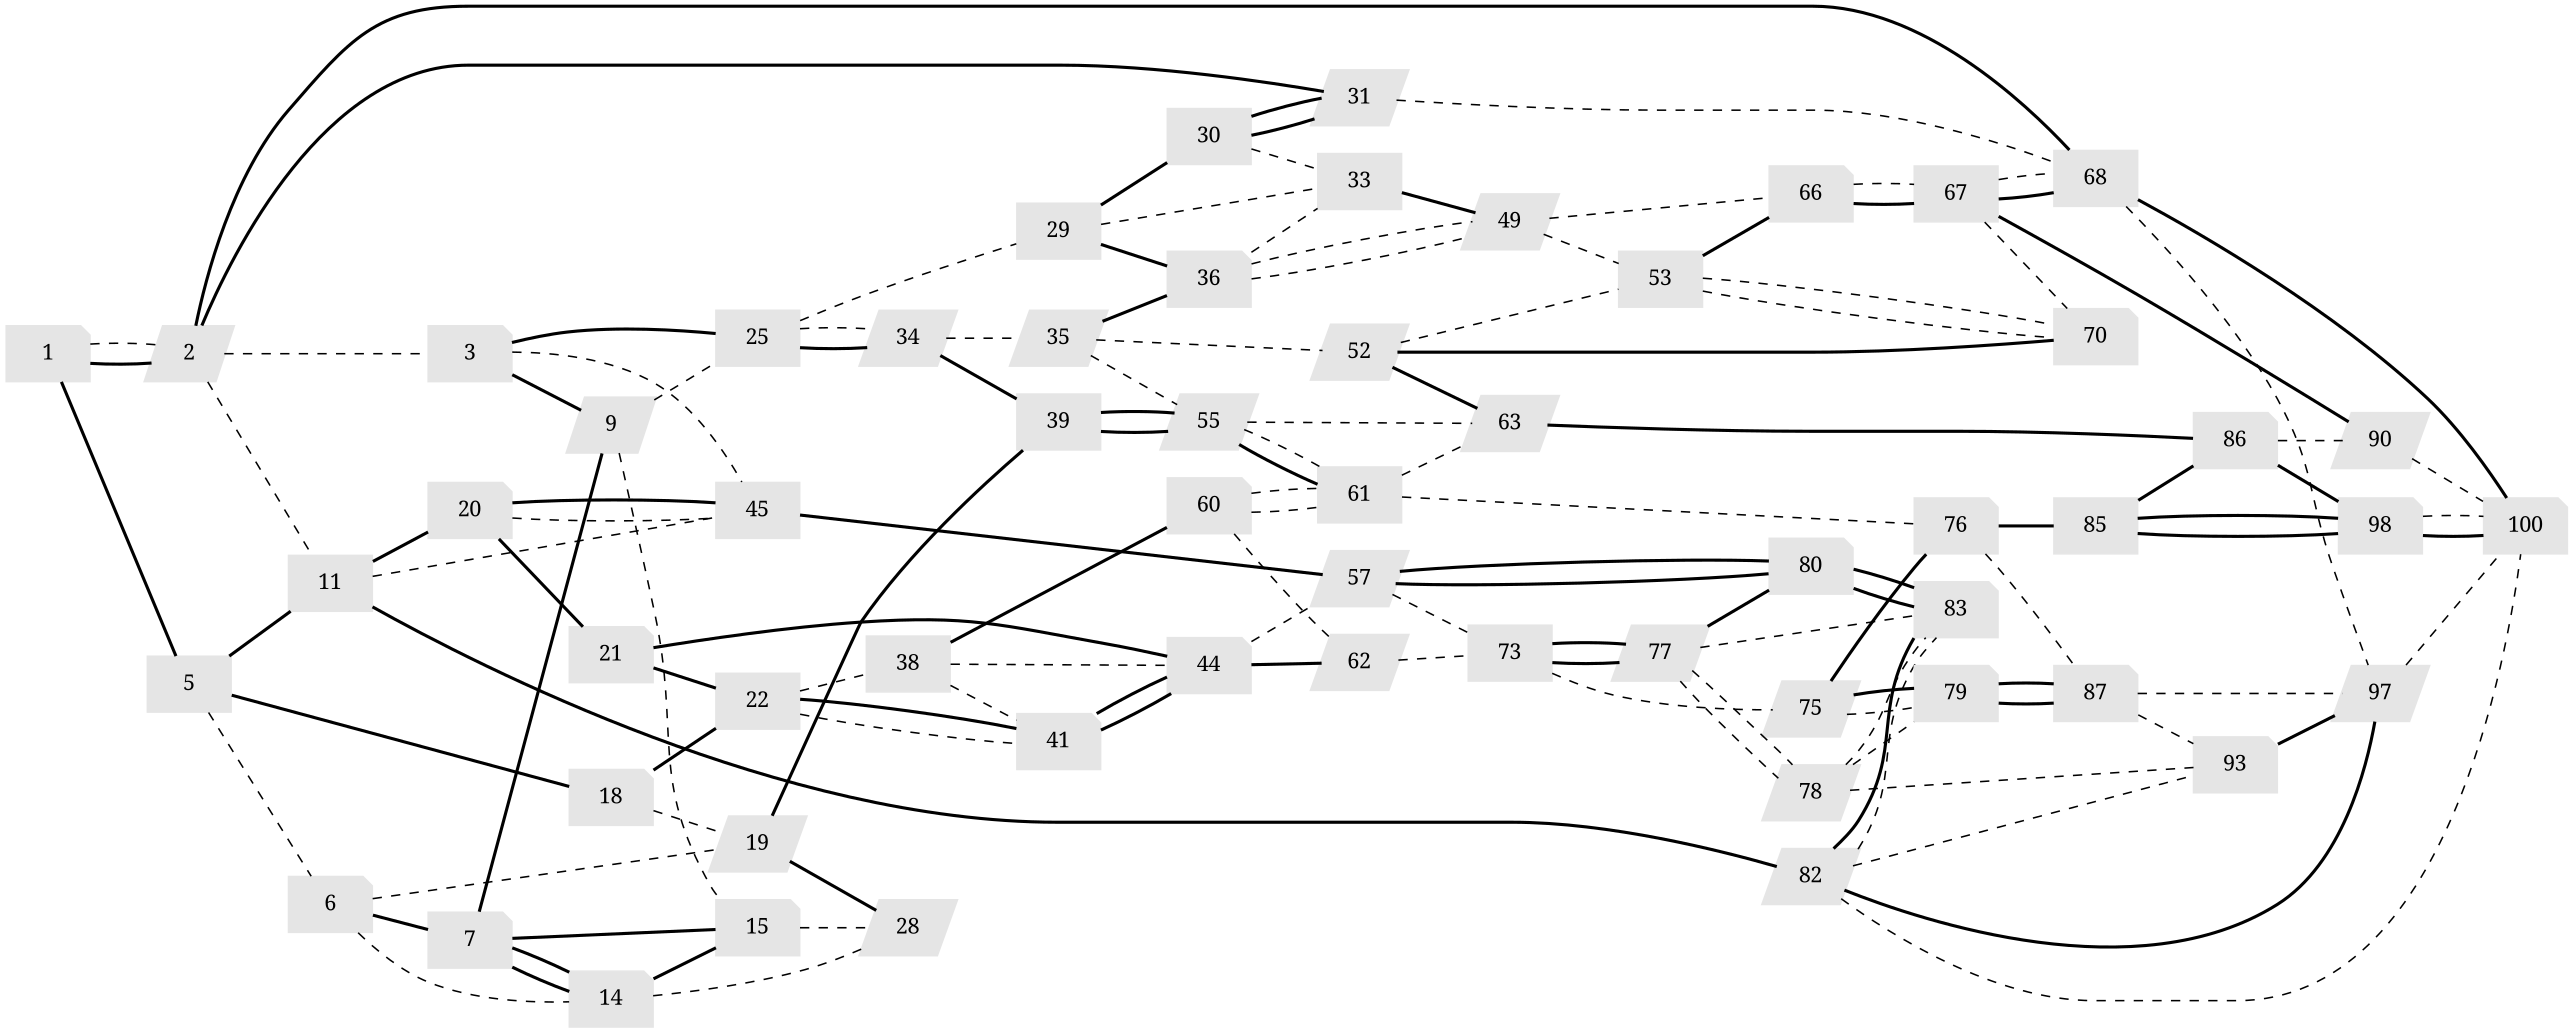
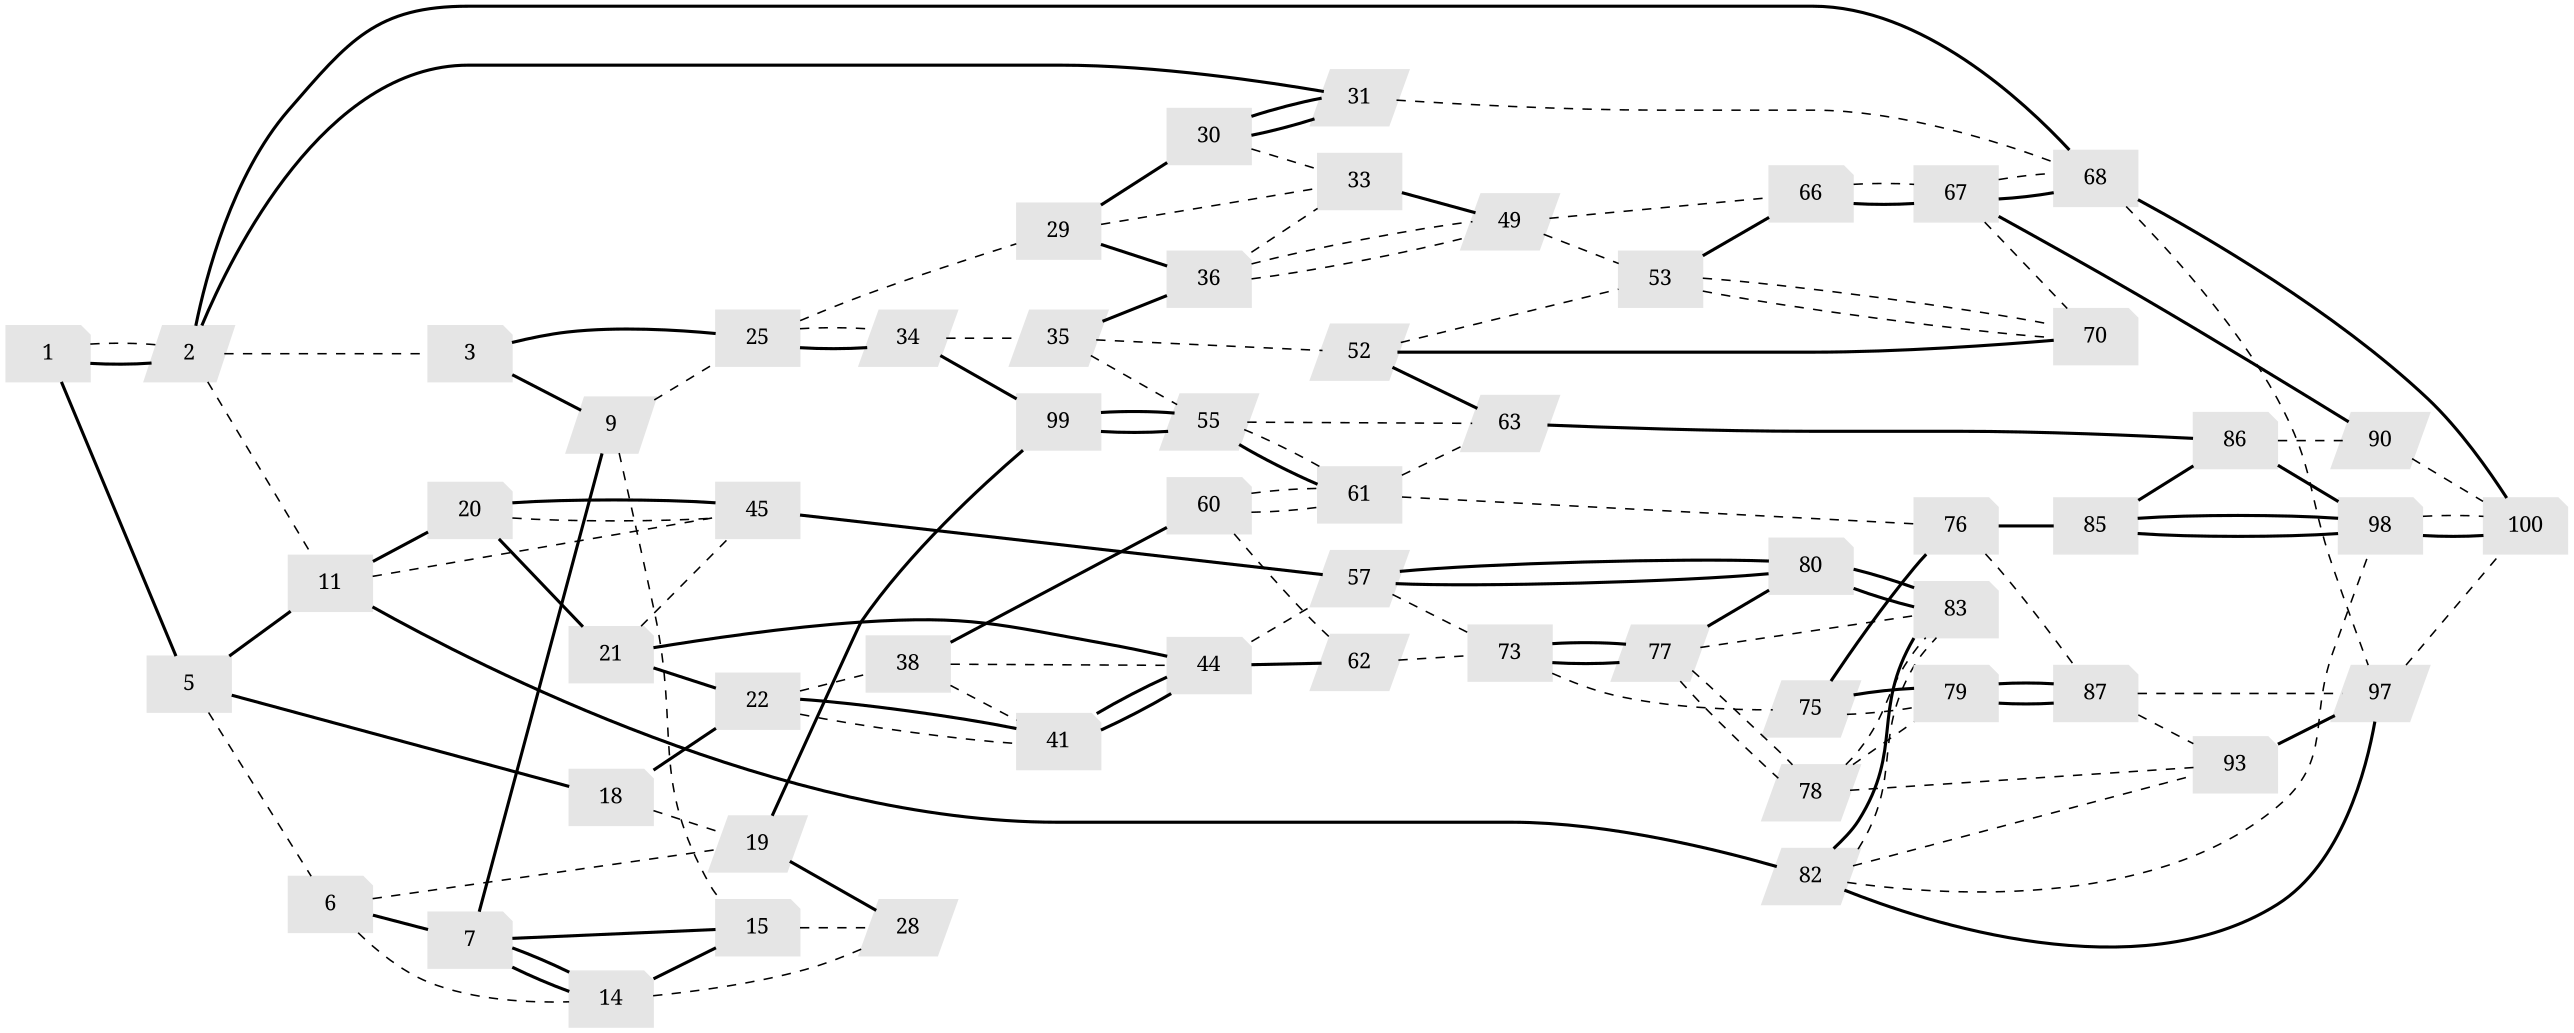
(648, 380) -> (685, 582)
(1059, 422) -> (1059, 422)
(2311, 984) -> (2202, 851)
